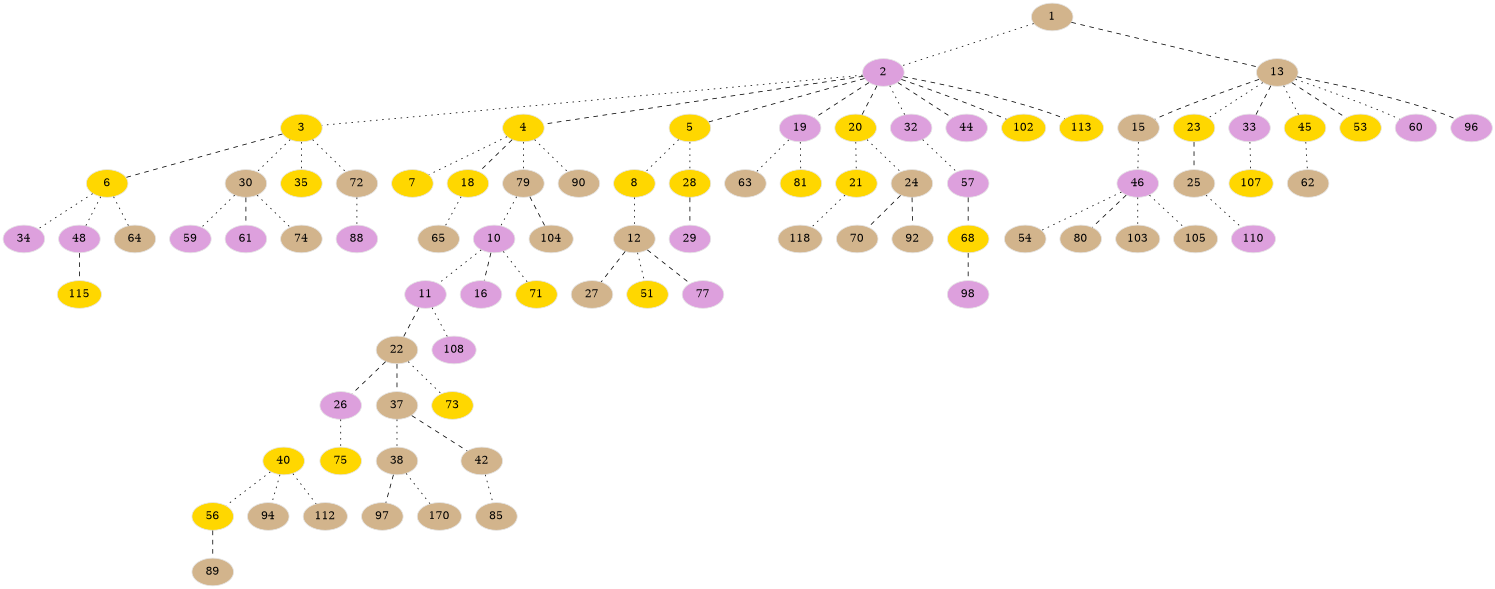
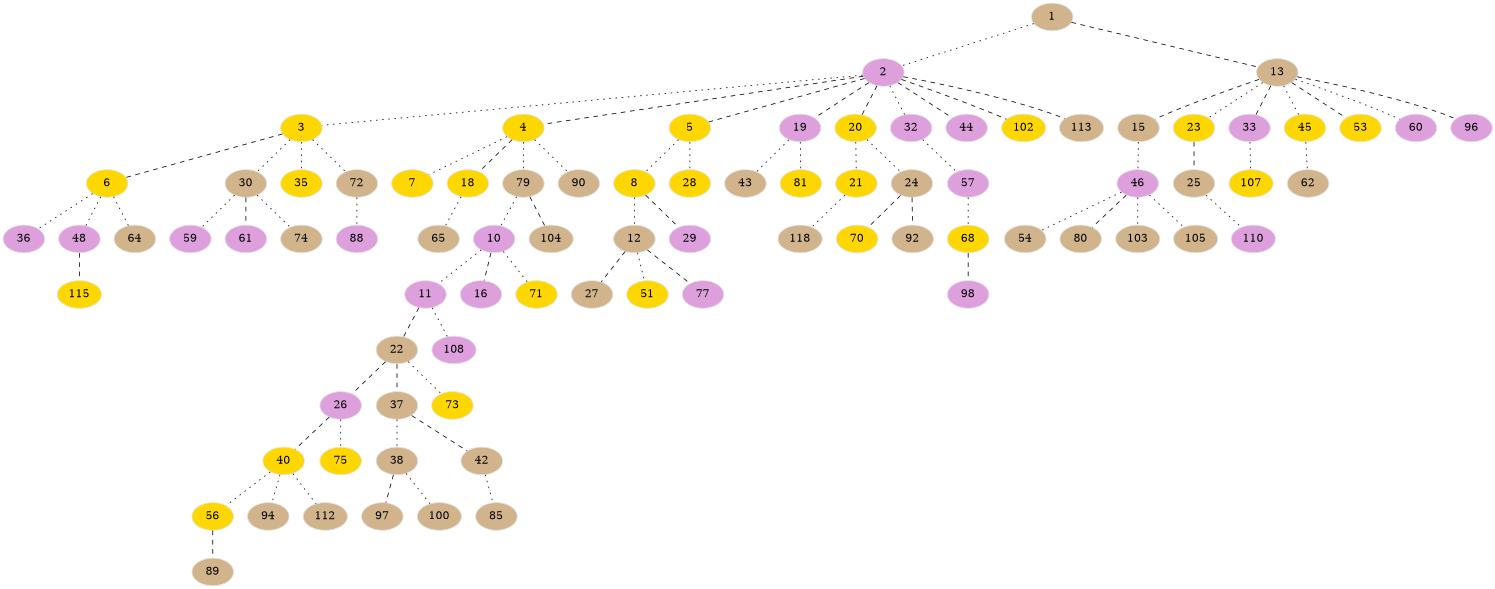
(1081, 128) -> (1081, 128)
(745, 183) -> (745, 183)
(690, 211) -> (662, 211)
(968, 211) -> (968, 211)
(24, 239) -> (24, 239)
(857, 239) -> (857, 239)
none -> (312, 433)
(439, 516) -> (439, 516)
